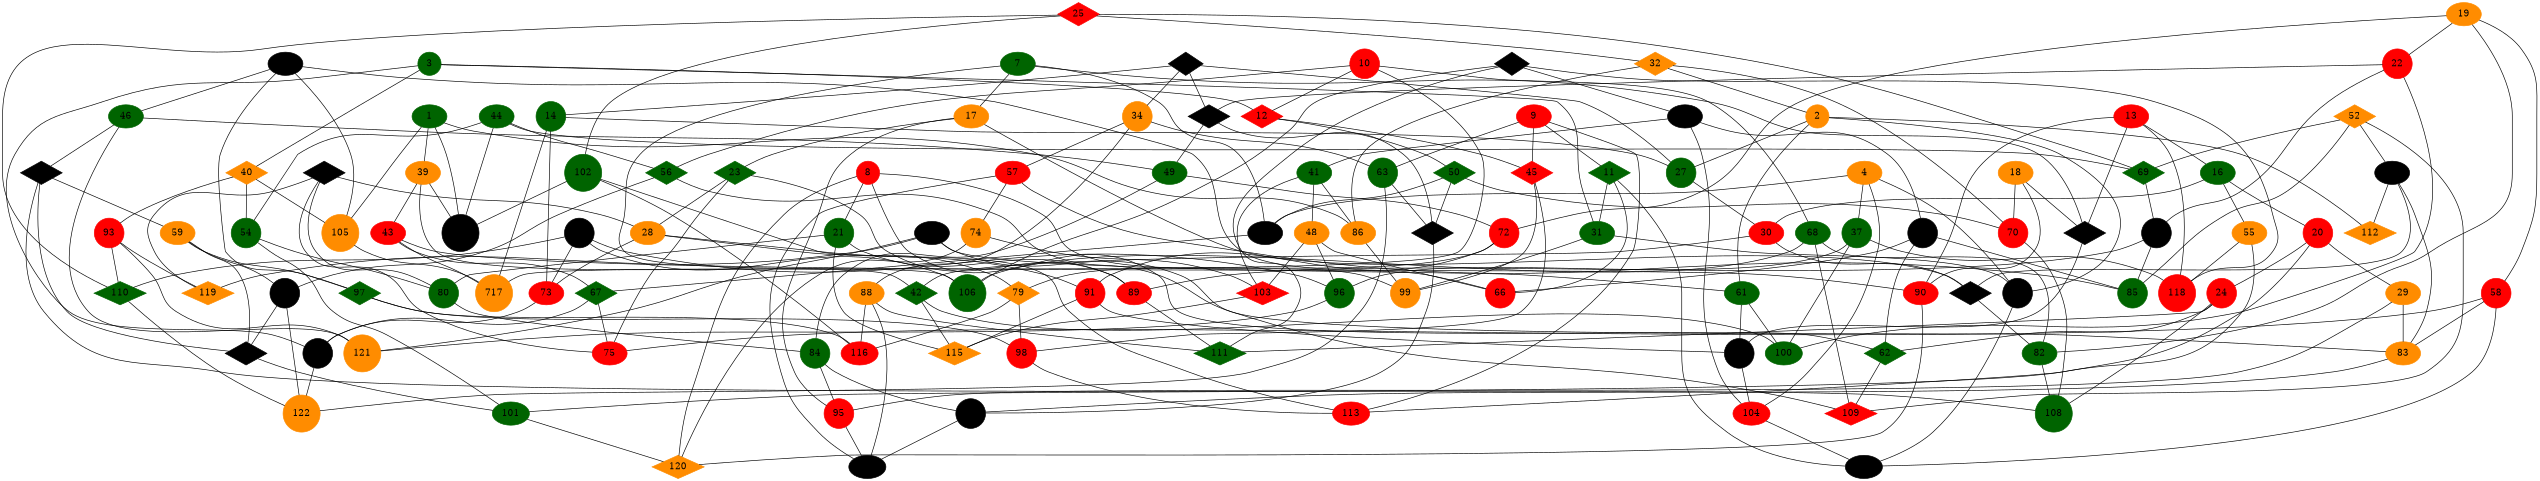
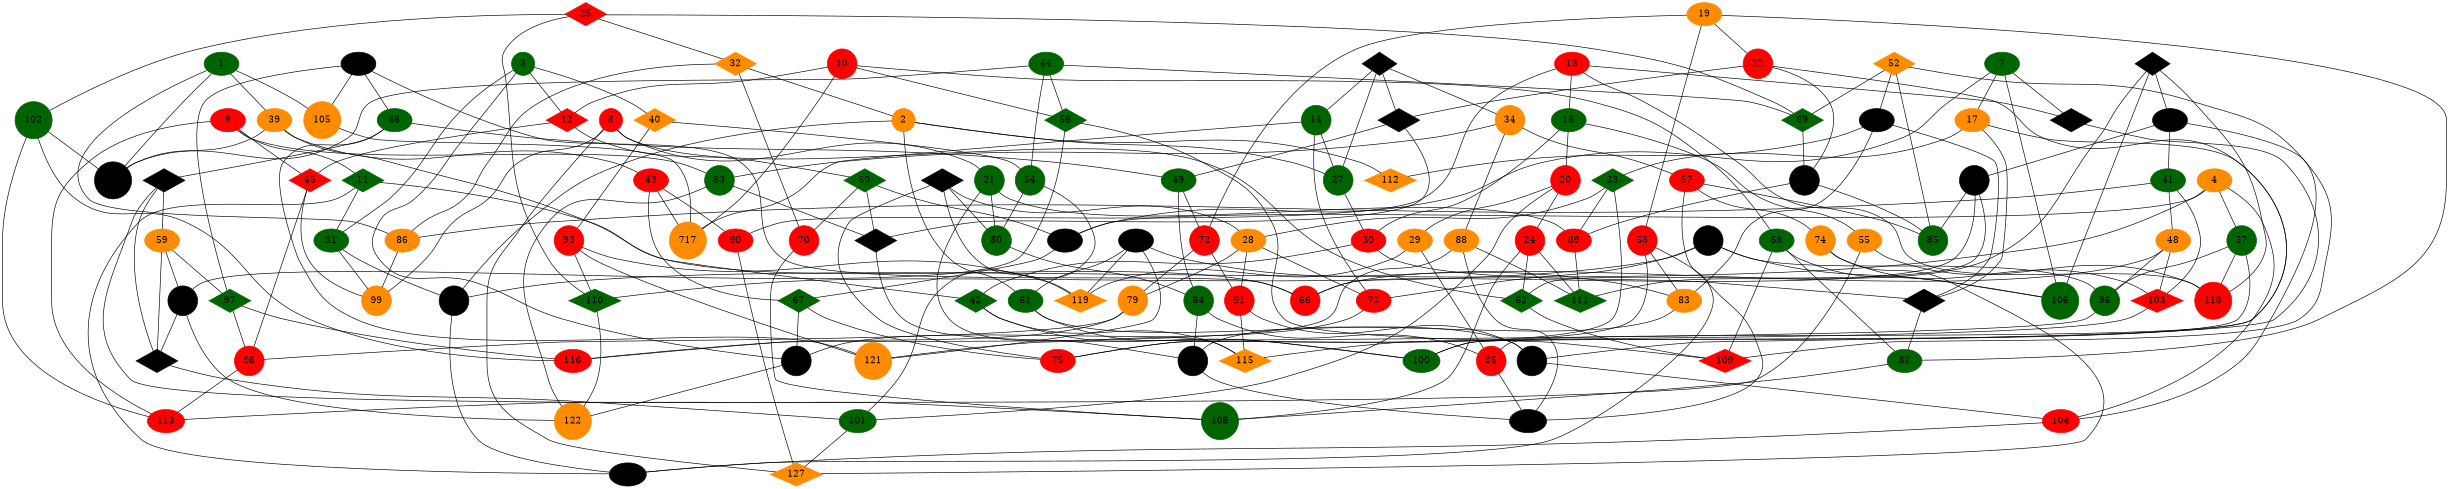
(2016, 173) -> none
(290, 201) -> none
(1018, 293) -> (1133, 301)
(2403, 323) -> (1216, 270)
(678, 467) -> (796, 474)
